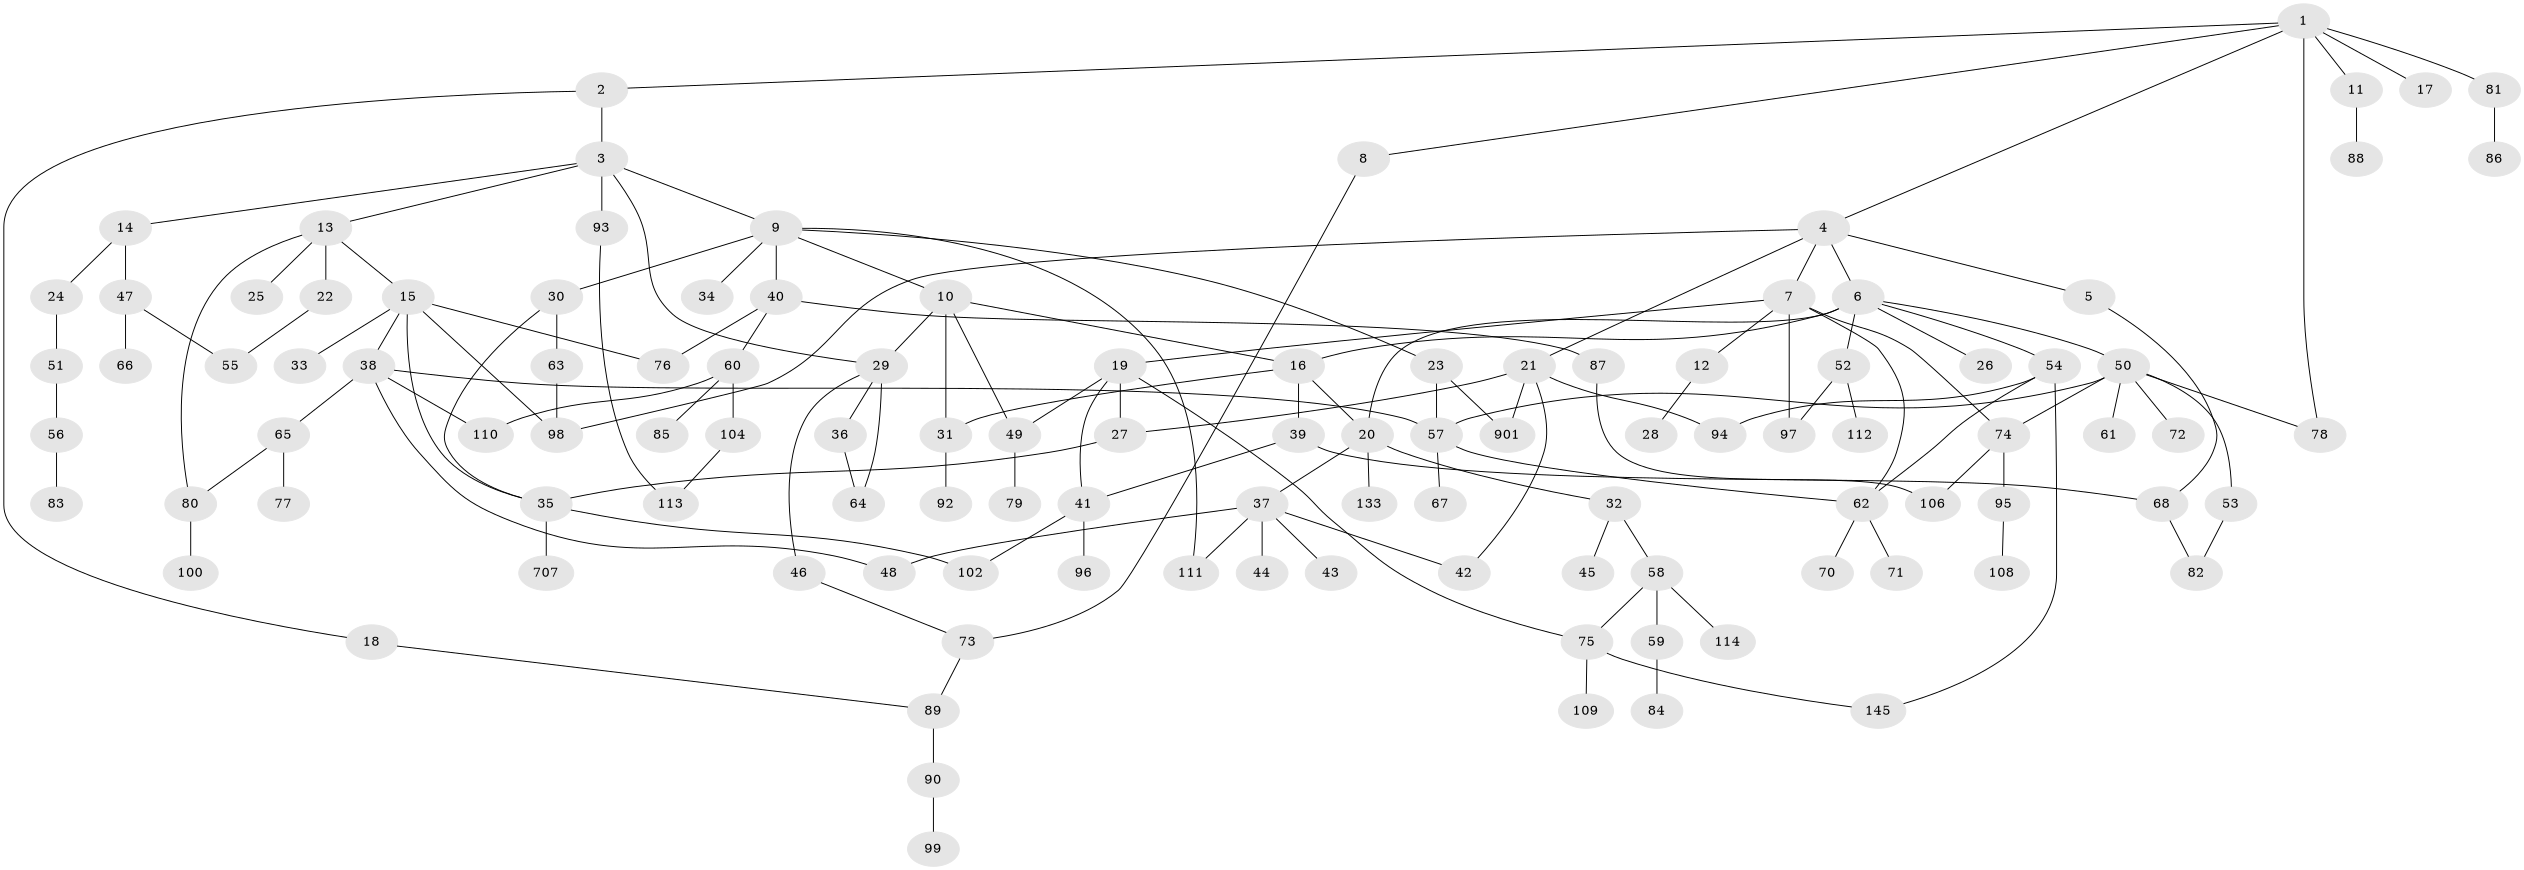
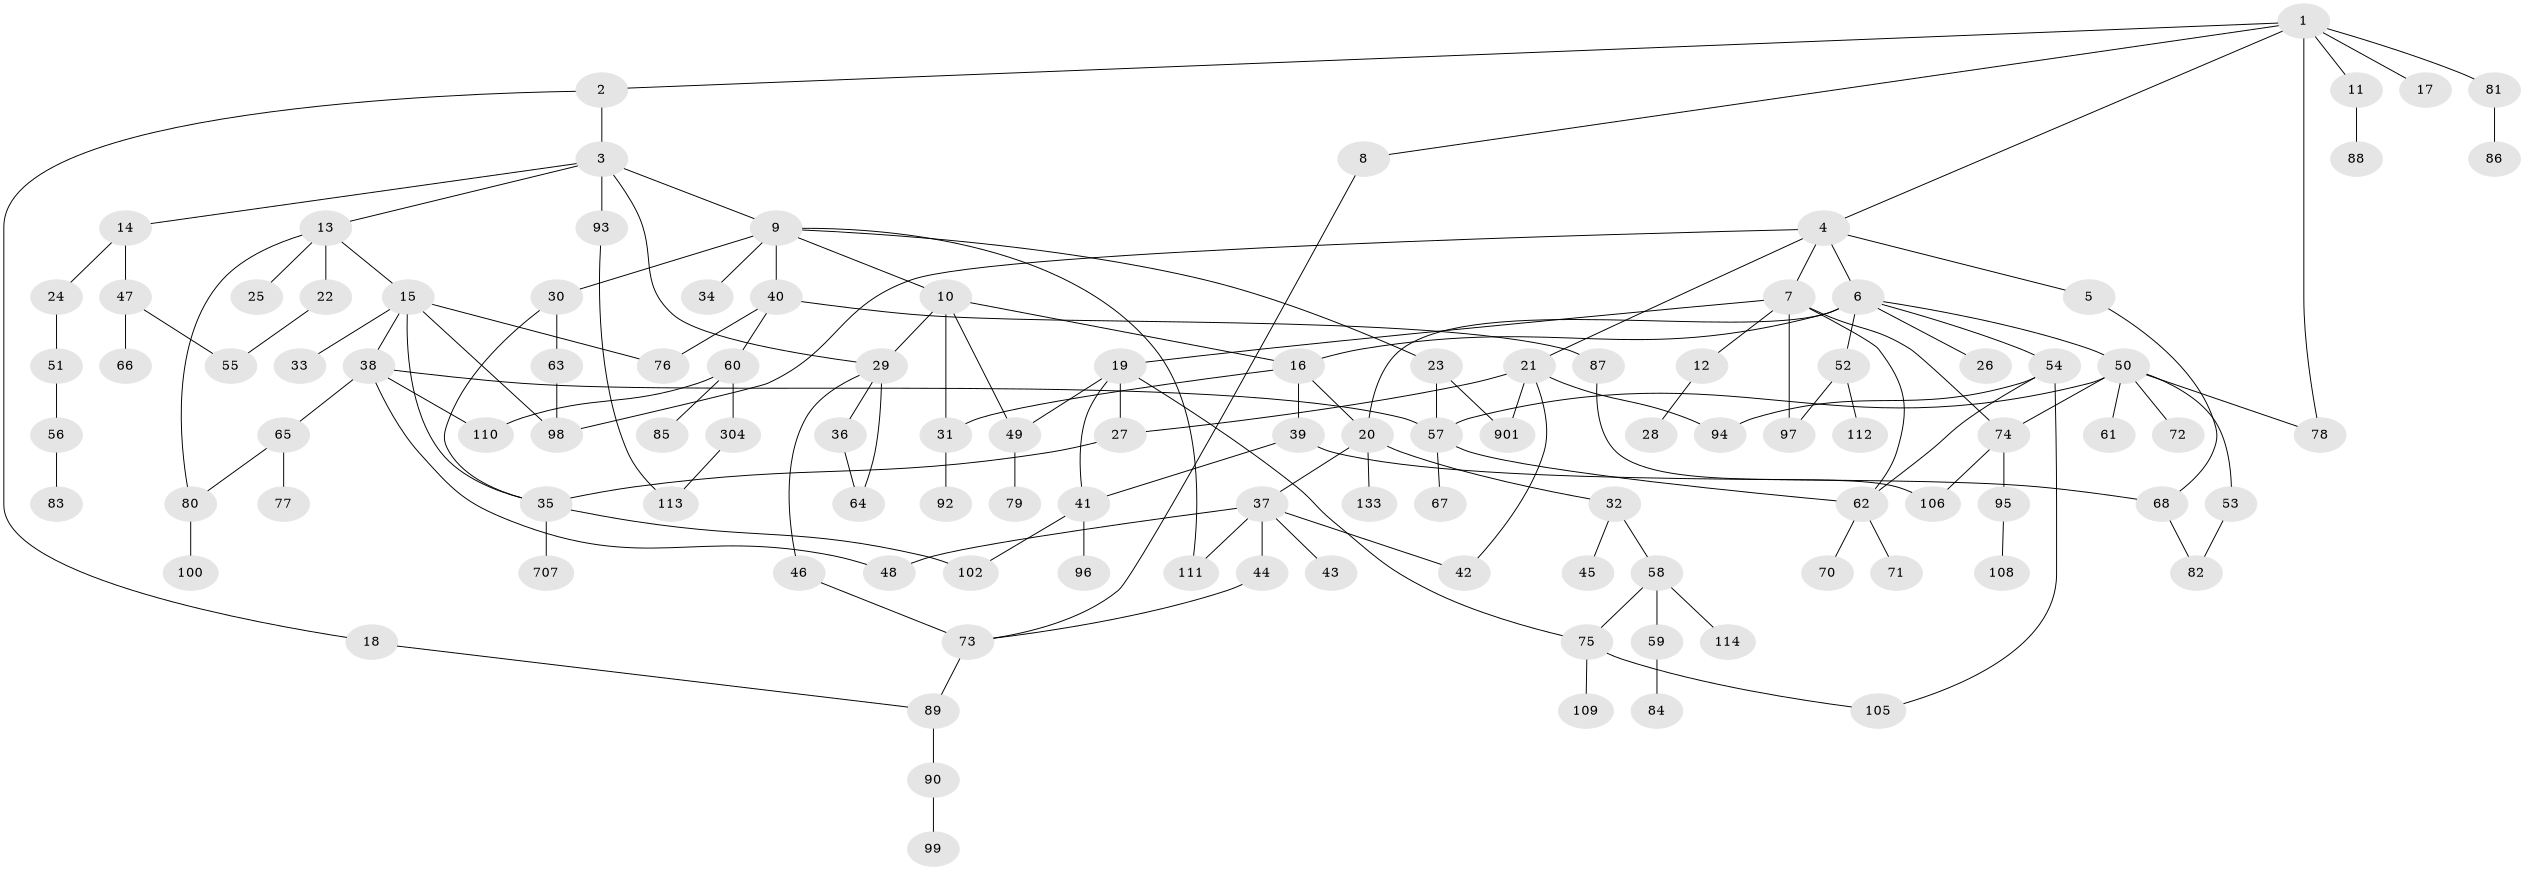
(733, 435) -> (733, 435)
none -> (1119, 618)
(1878, 711) -> (1878, 711)
